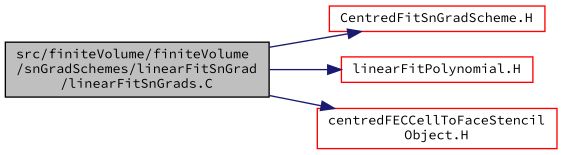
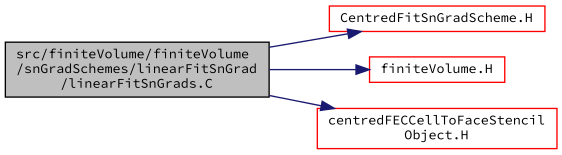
(437, 70) -> (437, 70)
